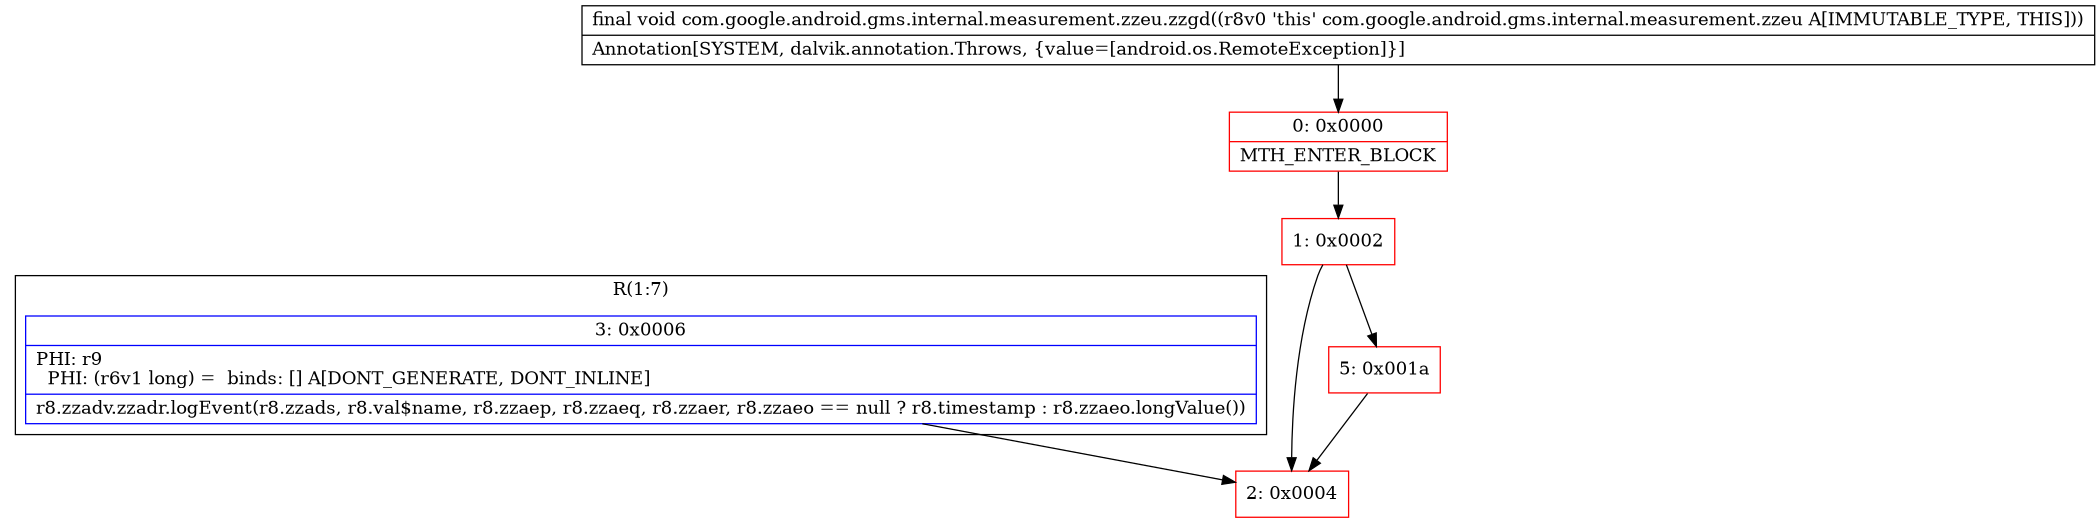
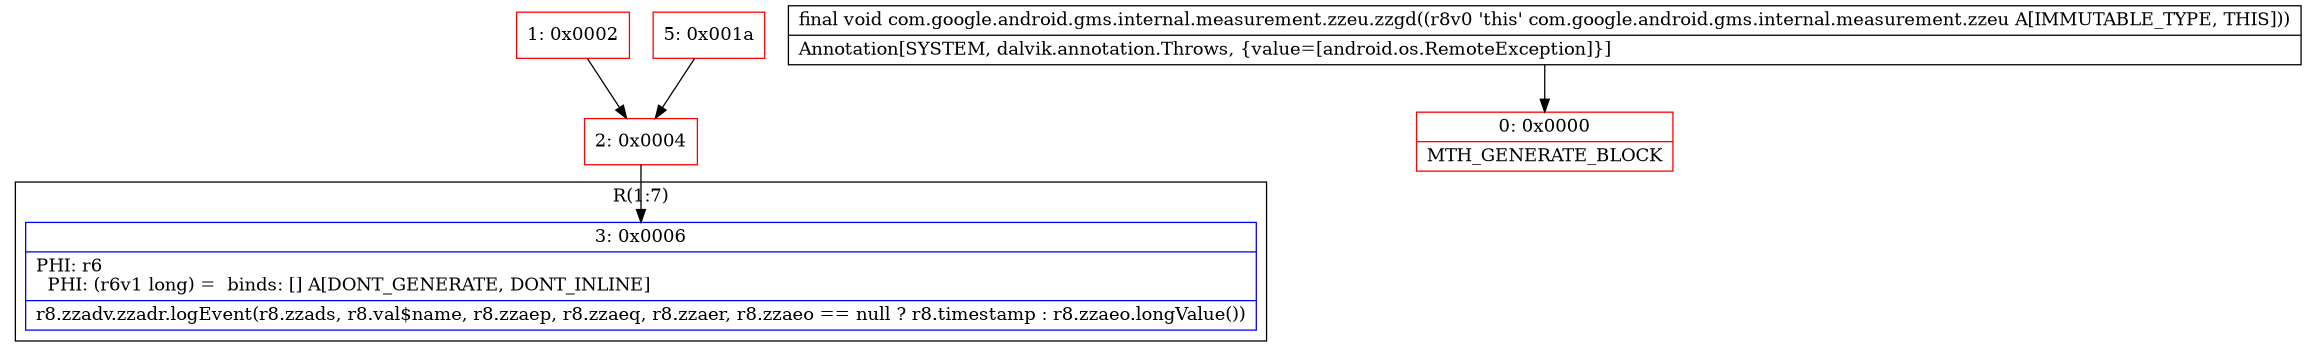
(1338, 156) -> (1545, 156)
(1338, 188) -> none
(1359, 300) -> none
(72, 360) -> (72, 266)
(1072, 452) -> (641, 190)
